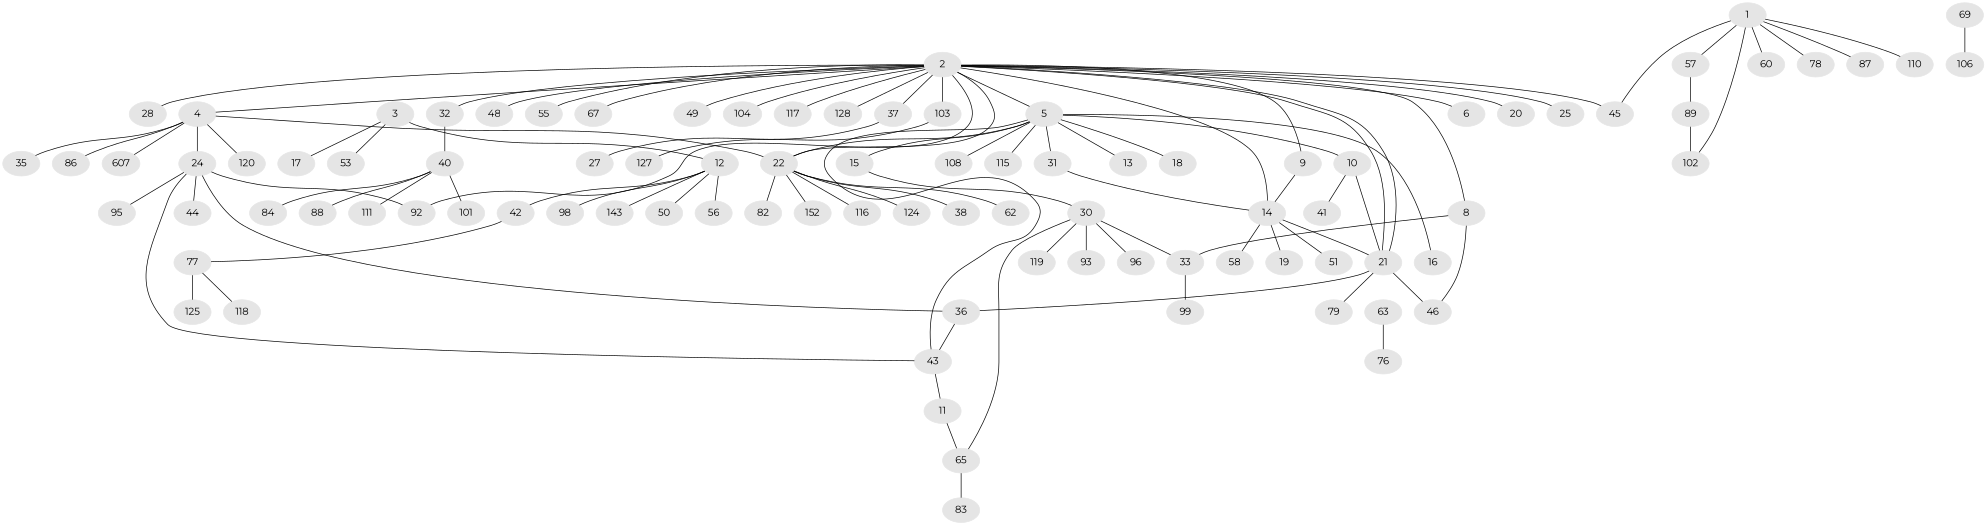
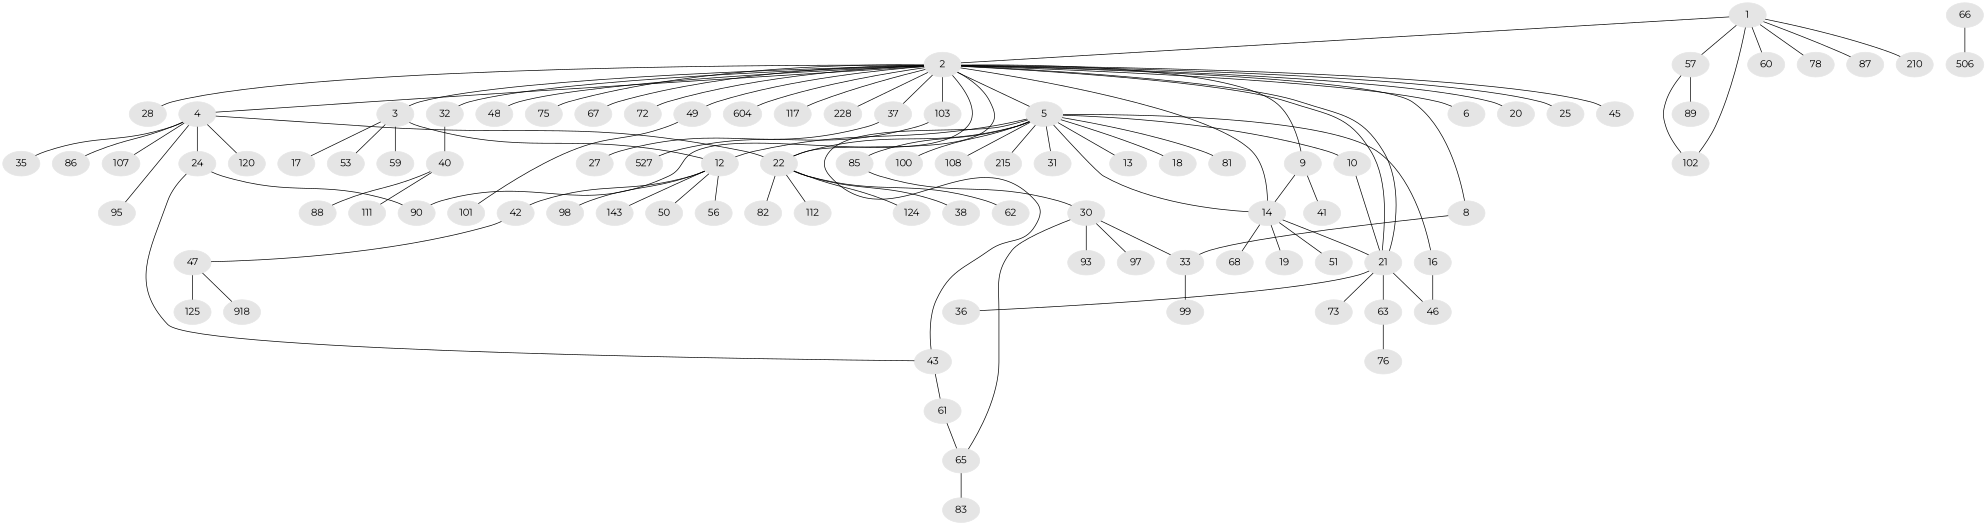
(1965, 15) -> (1965, 15)
(1668, 51) -> (1345, 40)
(1915, 65) -> (1915, 65)
(1965, 65) -> (1965, 65)
none -> (575, 82)
(544, 114) -> (544, 114)
none -> (643, 114)
(742, 114) -> (742, 114)
(843, 114) -> (843, 114)
none -> (881, 136)
(1691, 139) -> (1663, 114)
(121, 164) -> (121, 164)
none -> (395, 164)
(644, 164) -> (644, 164)
(855, 164) -> (855, 164)
none -> (904, 164)
(1003, 164) -> (1003, 164)
none -> (1227, 164)
(157, 188) -> (157, 164)
(455, 188) -> (573, 150)
(1337, 188) -> (1312, 188)
(1157, 195) -> (1140, 192)
(192, 213) -> none
(268, 213) -> none
(417, 213) -> (417, 213)
(813, 213) -> (813, 213)
(862, 213) -> none
(192, 263) -> (192, 263)
(1037, 263) -> none
(1136, 263) -> (1136, 263)
(1235, 263) -> (1235, 263)
(1461, 266) -> (1433, 287)
none -> (1383, 287)
(556, 290) -> none
(242, 312) -> (242, 312)
(1334, 312) -> (1334, 312)
(947, 337) -> none
(943, 411) -> (943, 411)
